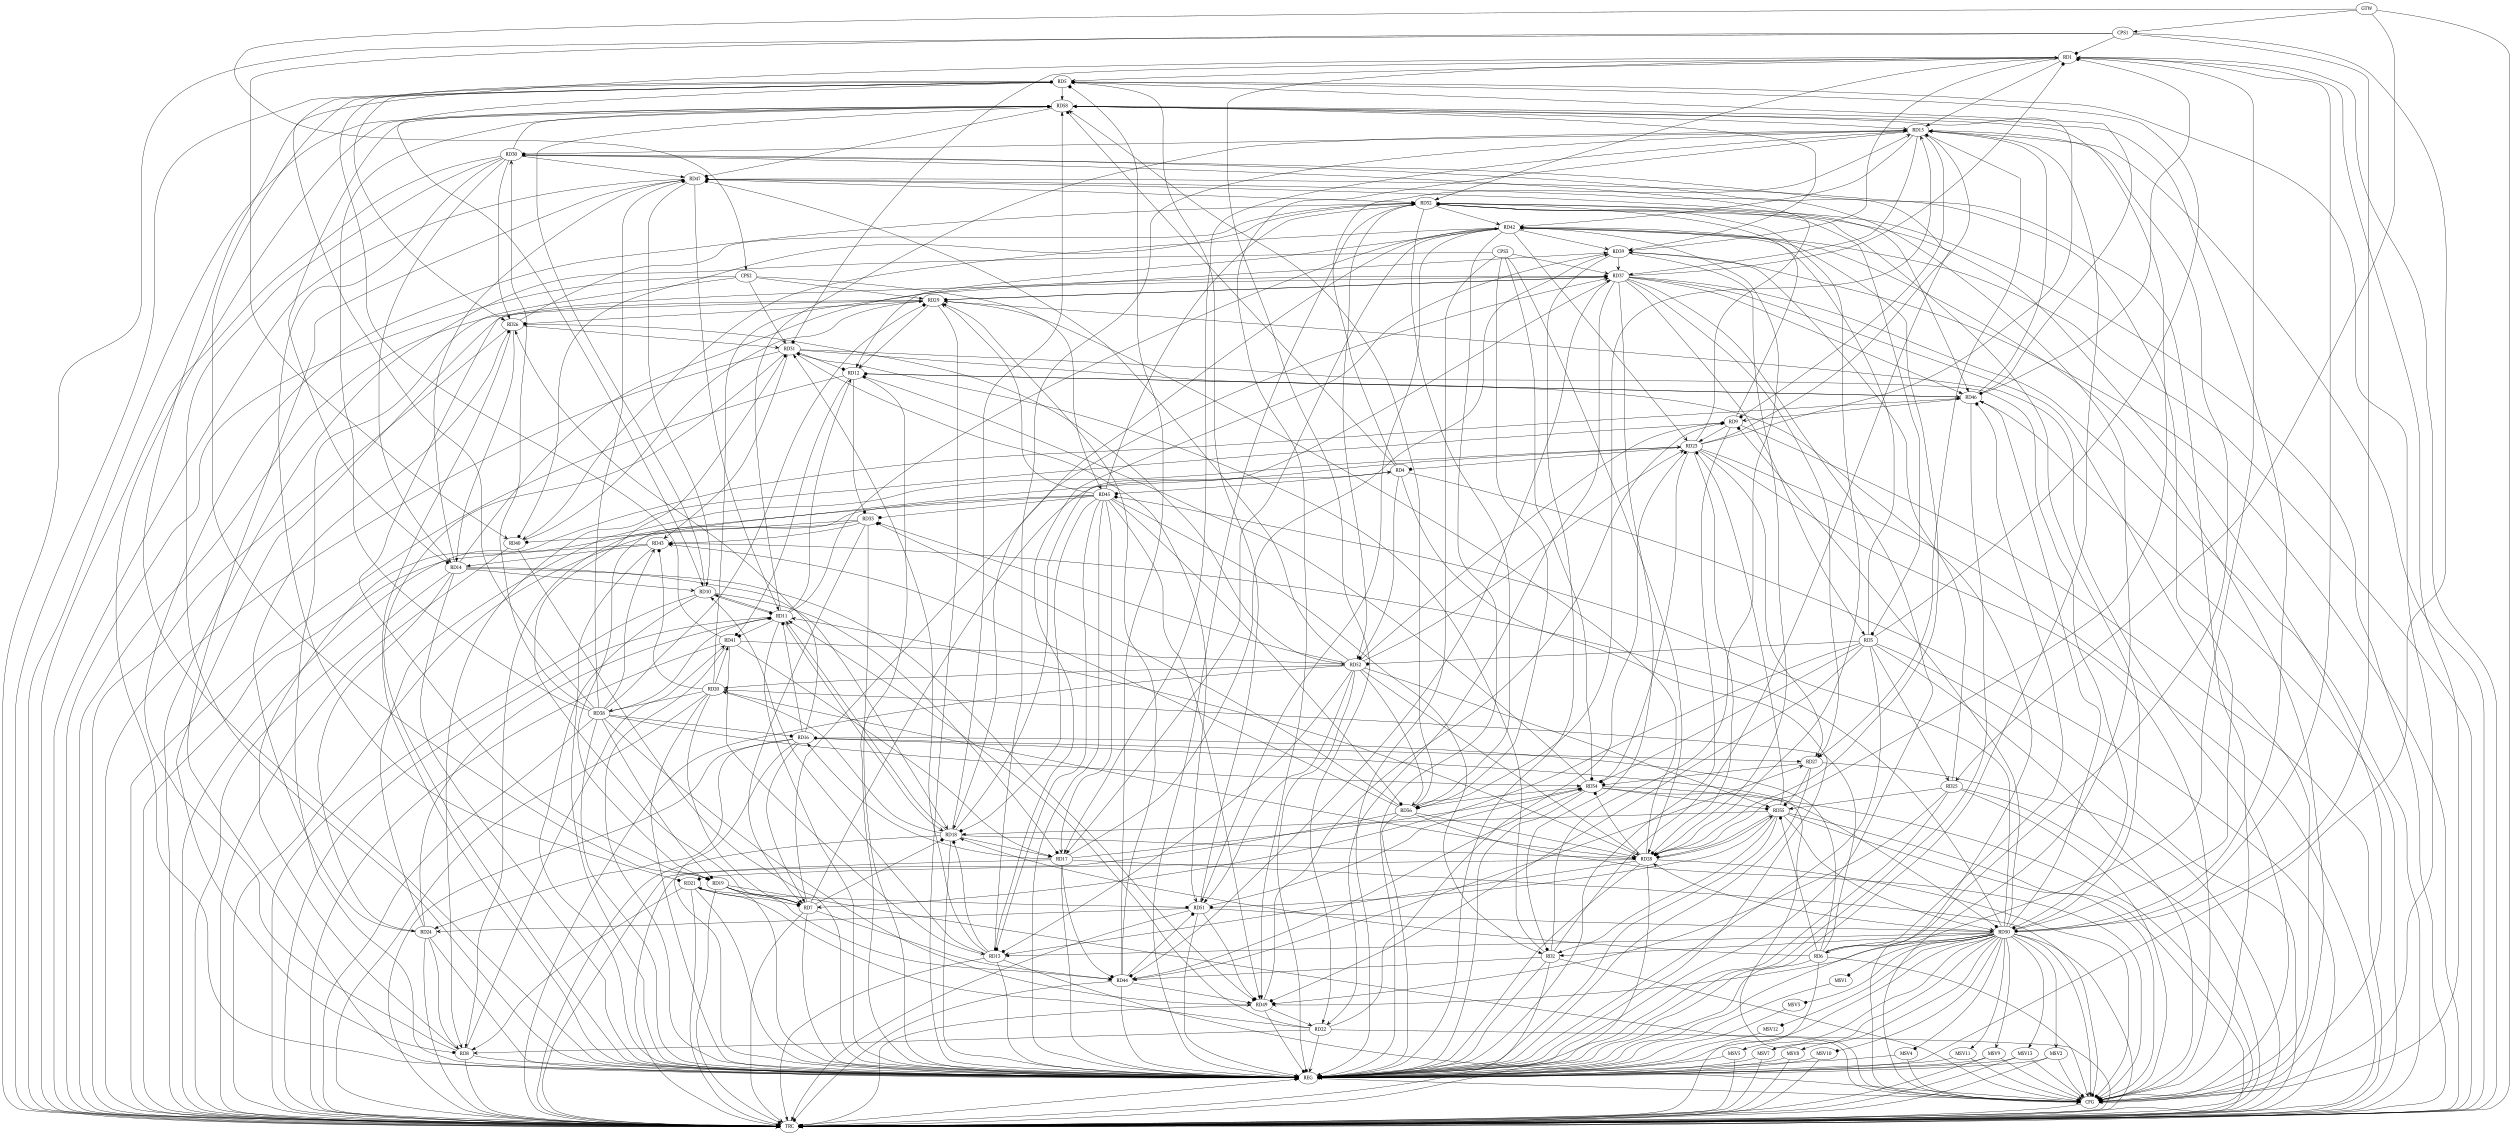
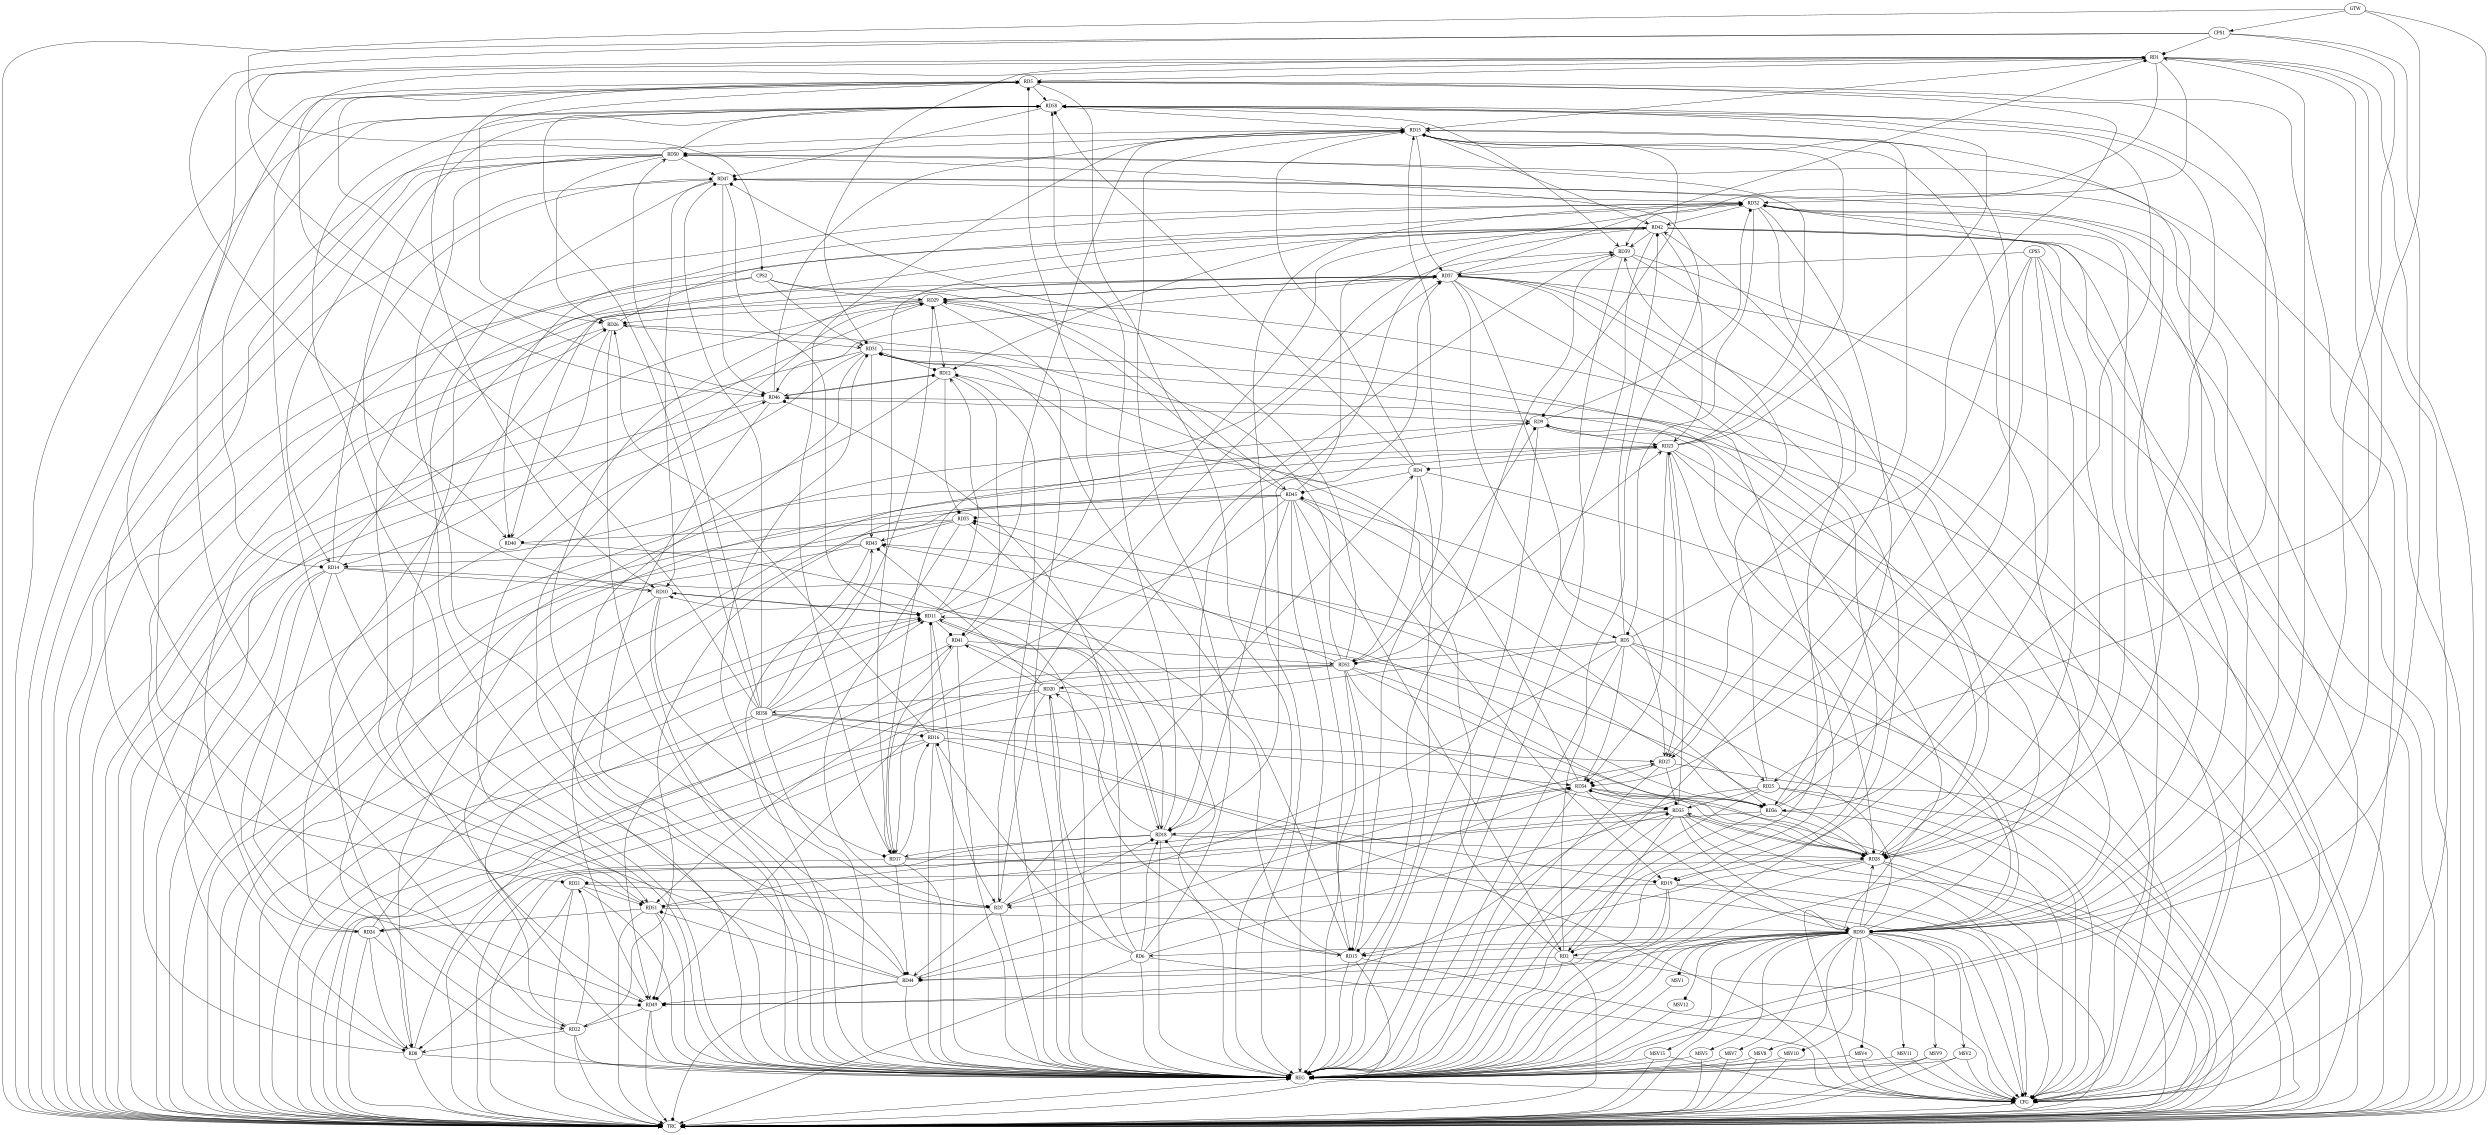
(1343, 415) -> (1846, 481)
(894, 750) -> (894, 739)
(1794, 1005) -> none
(751, 1014) -> none
